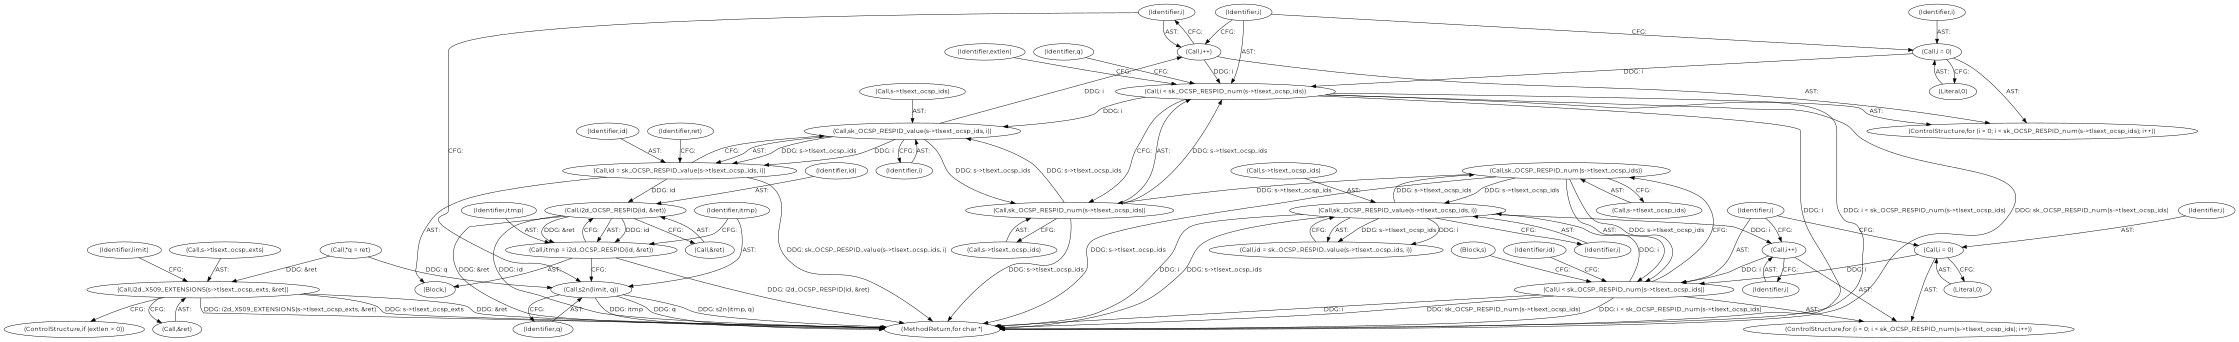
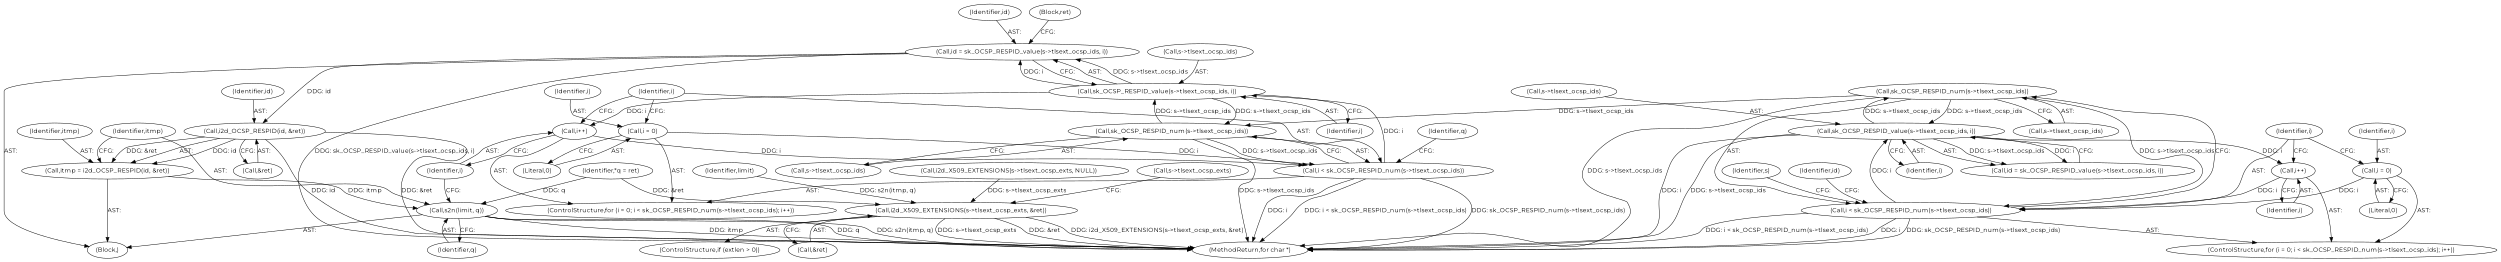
(985, 52) -> none
(681, 131) -> (1055, 12)
none -> (1009, 171)
(583, 230) -> none
none -> (277, 231)
(351, 250) -> (611, 171)
(1473, 250) -> (1751, 171)
(177, 270) -> (888, 191)
(223, 270) -> (1115, 191)
(600, 270) -> (365, 191)
(757, 295) -> none
(139, 310) -> (774, 230)
